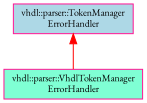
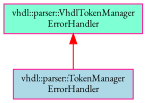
(73, 57) -> (73, 57)
